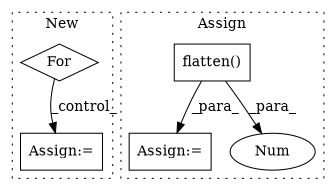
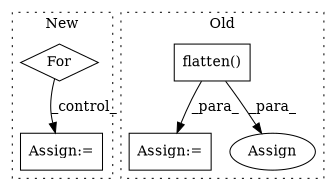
(222, 24) -> (222, 24)
(273, 152) -> (273, 152)
